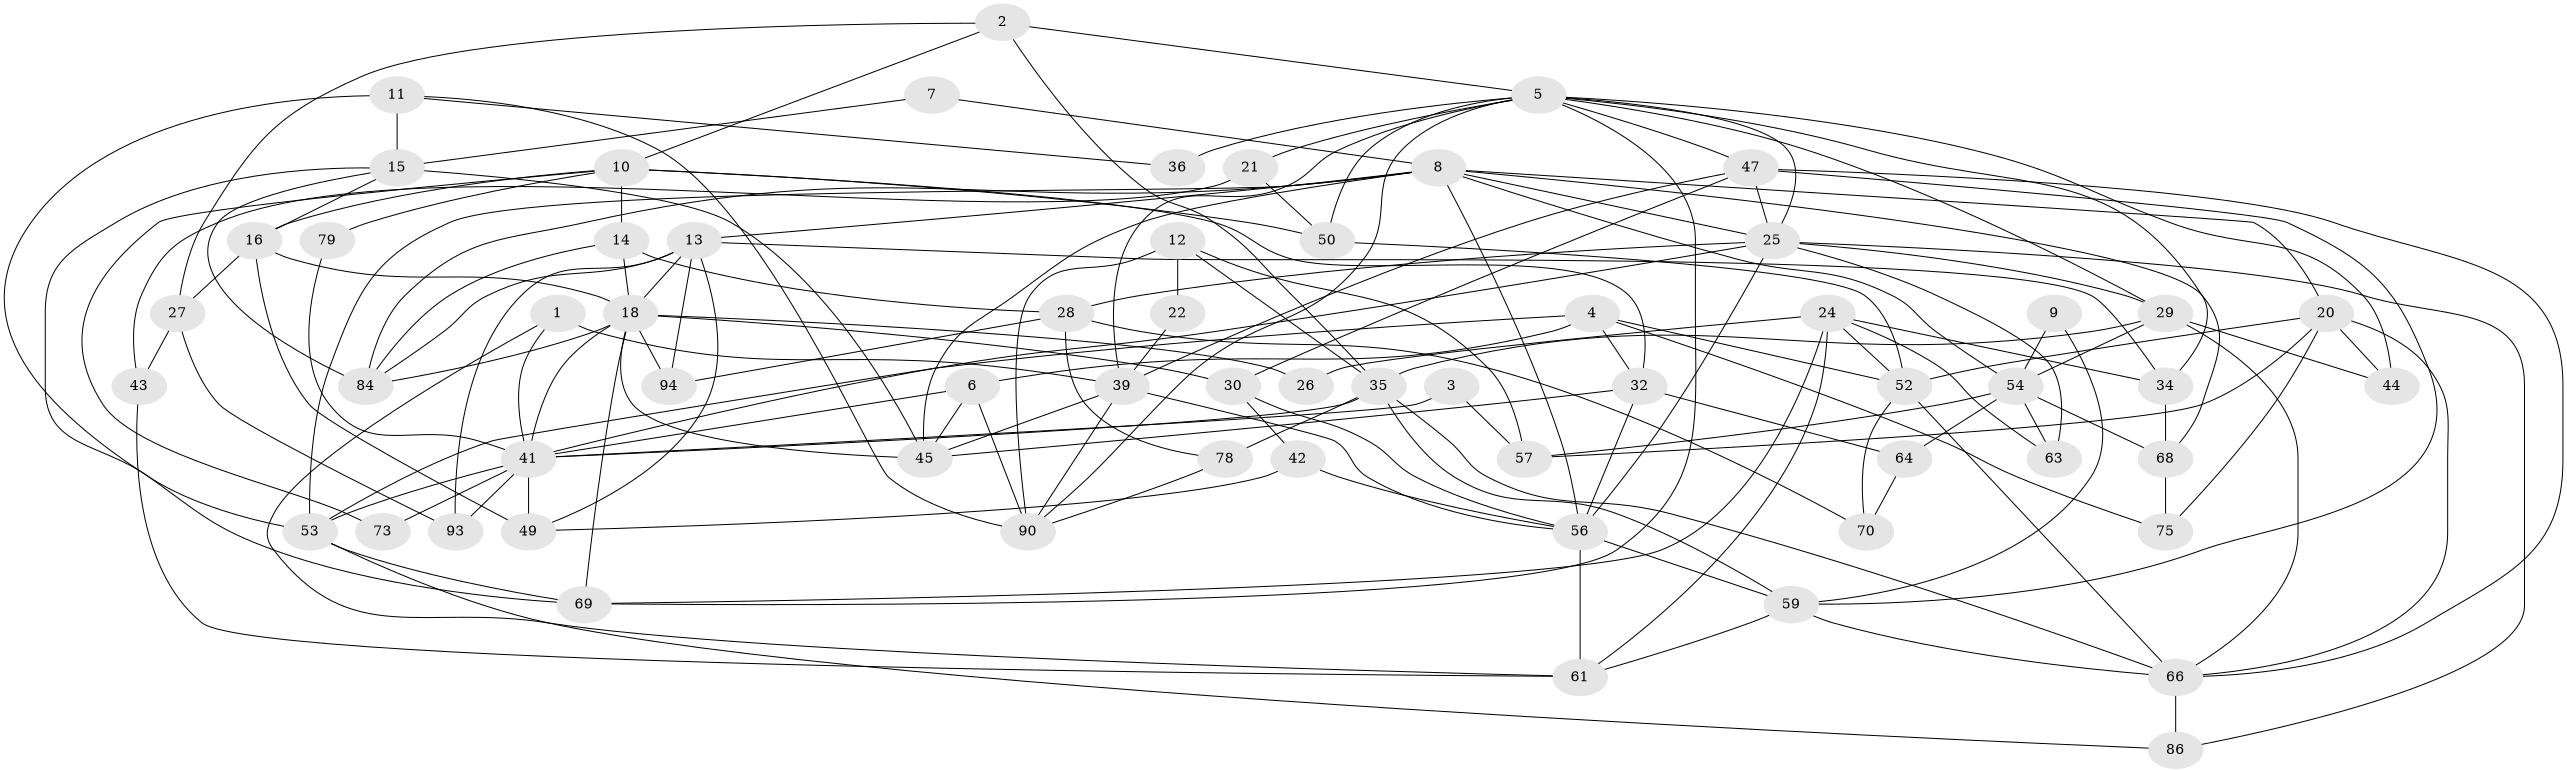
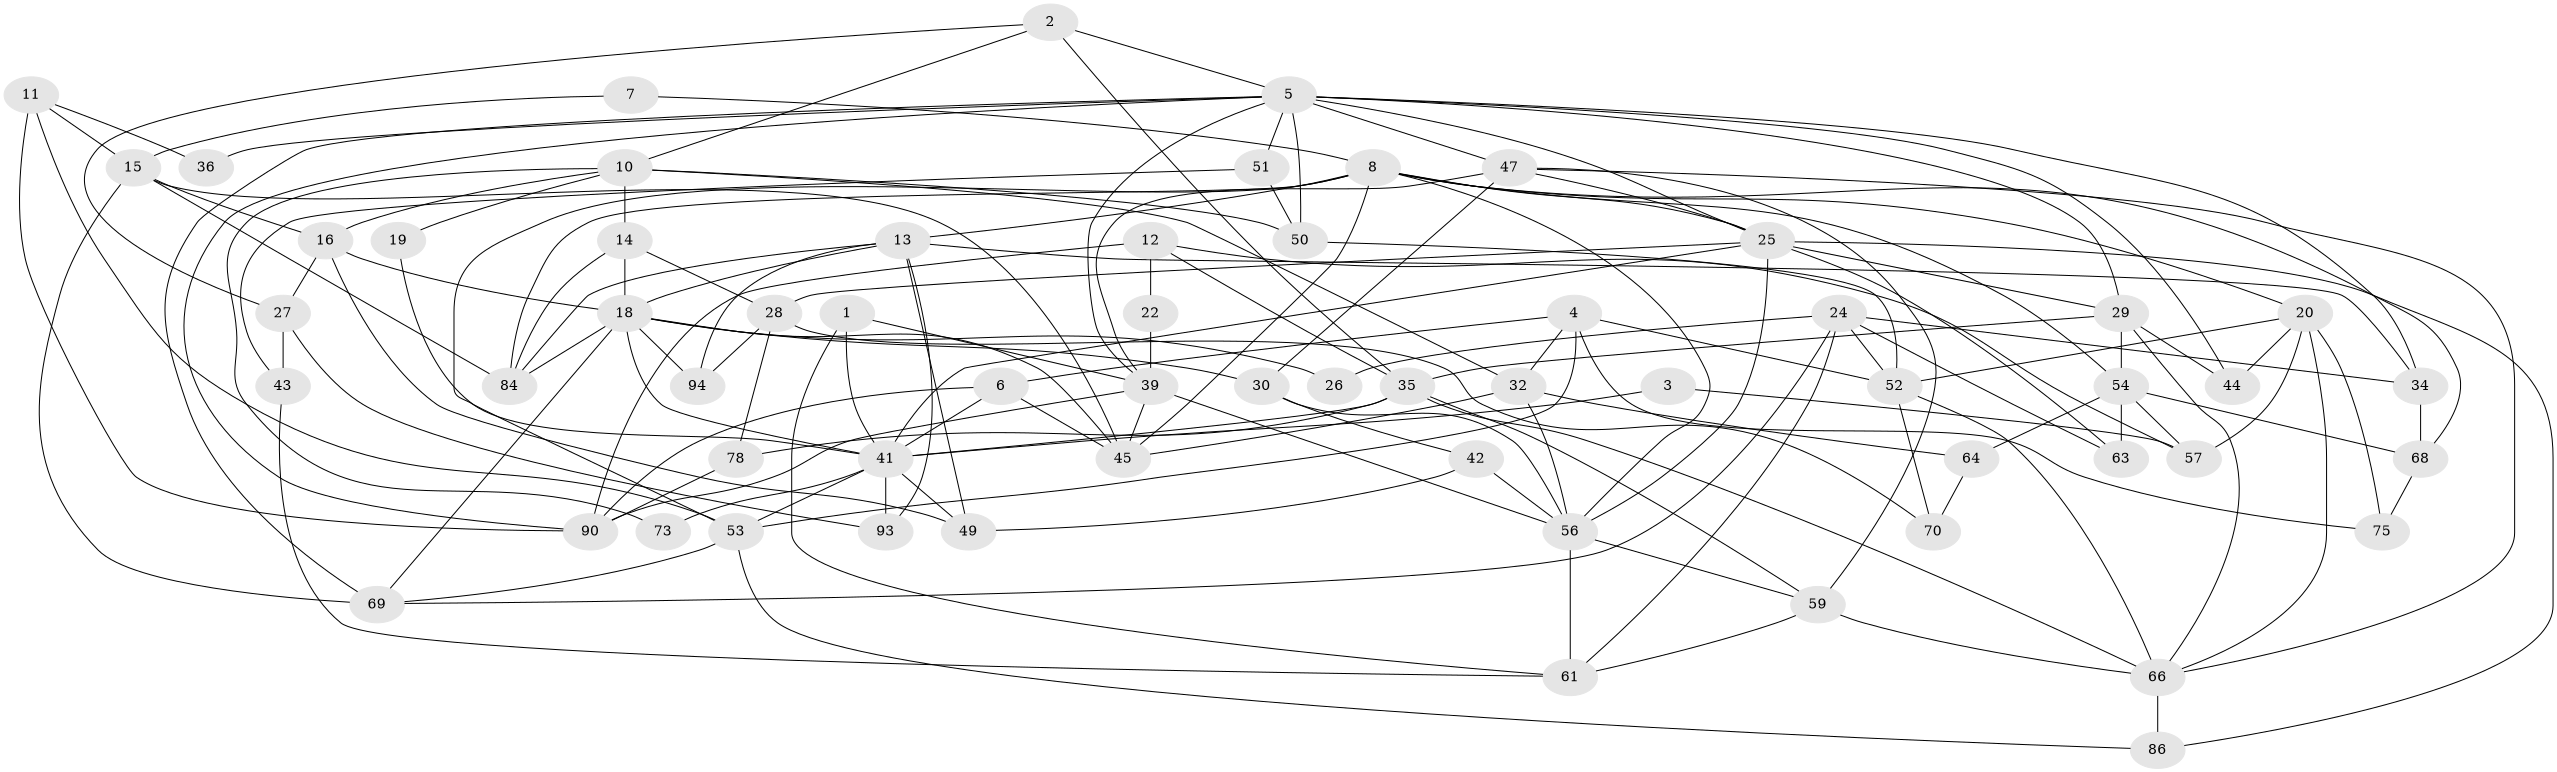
(1251, 168) -> (1262, 168)
(327, 241) -> (398, 241)
(2054, 313) -> none
